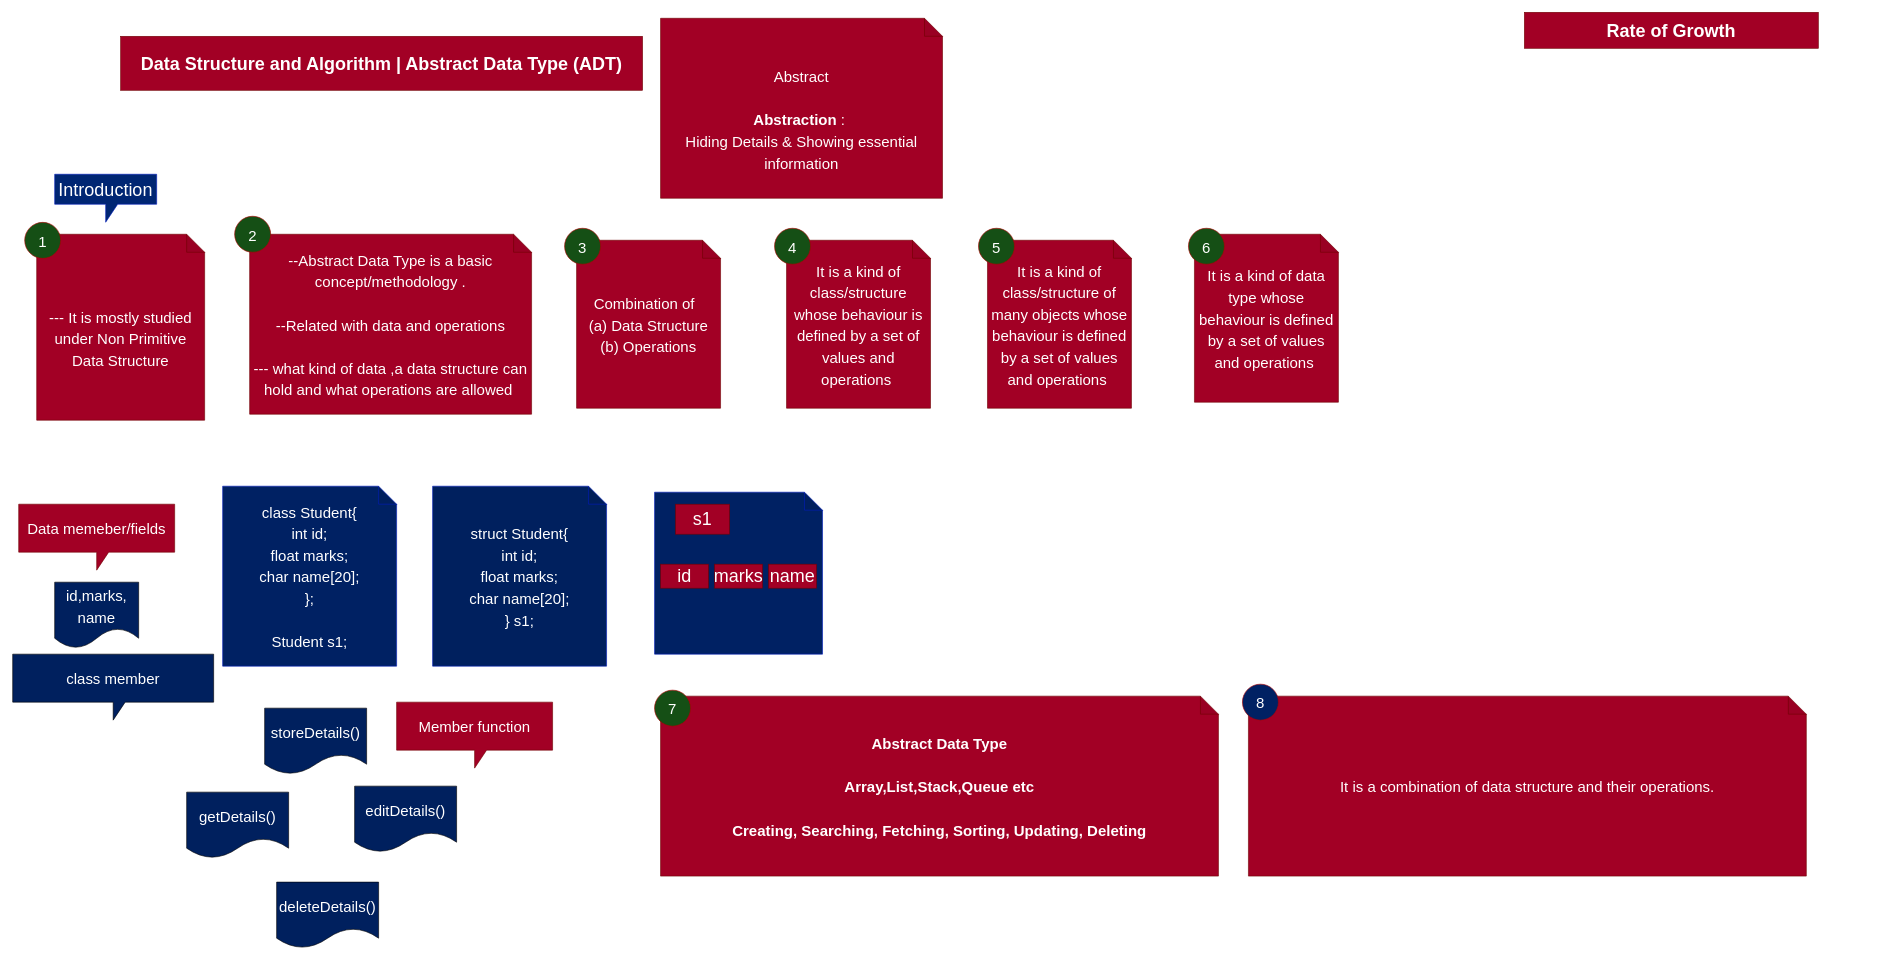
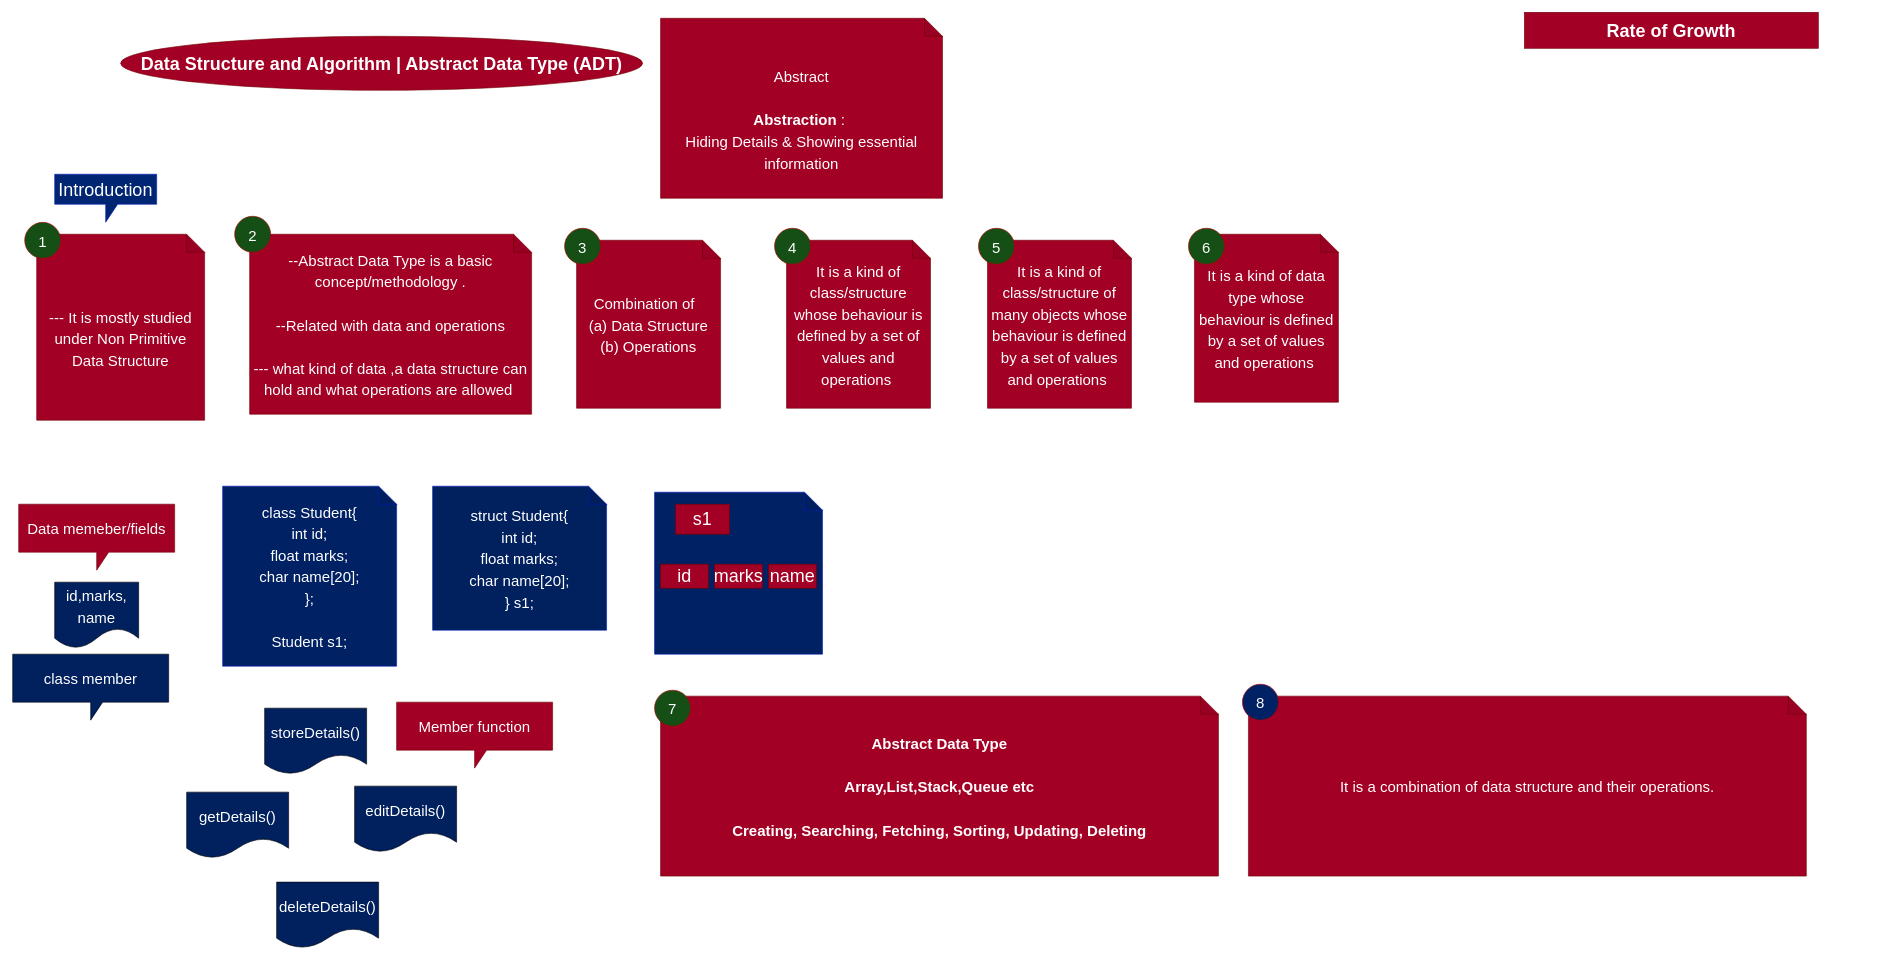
(381, 63) -> (381, 63)
(519, 576) -> (519, 558)
(113, 687) -> (90, 687)
